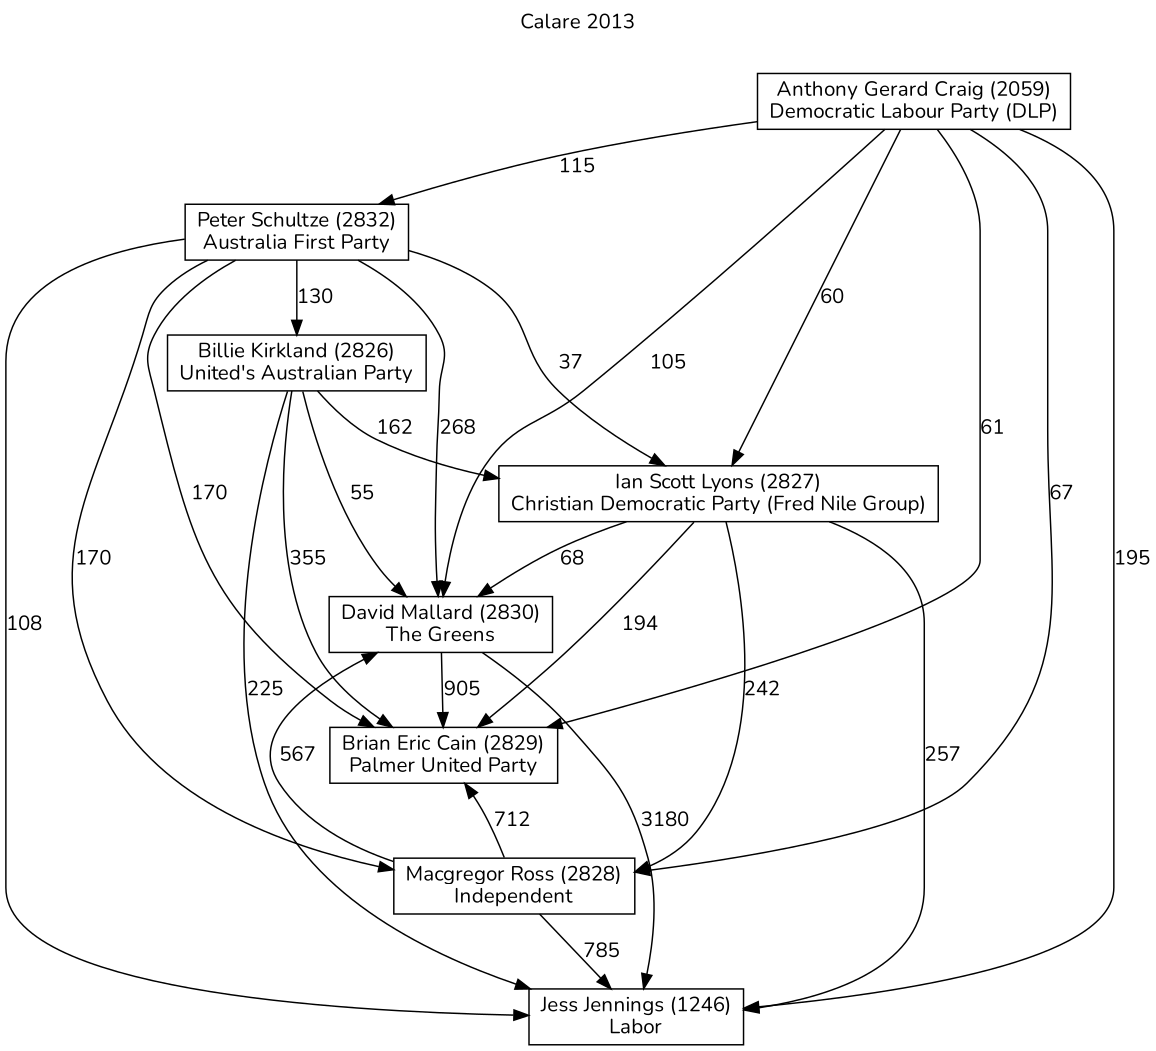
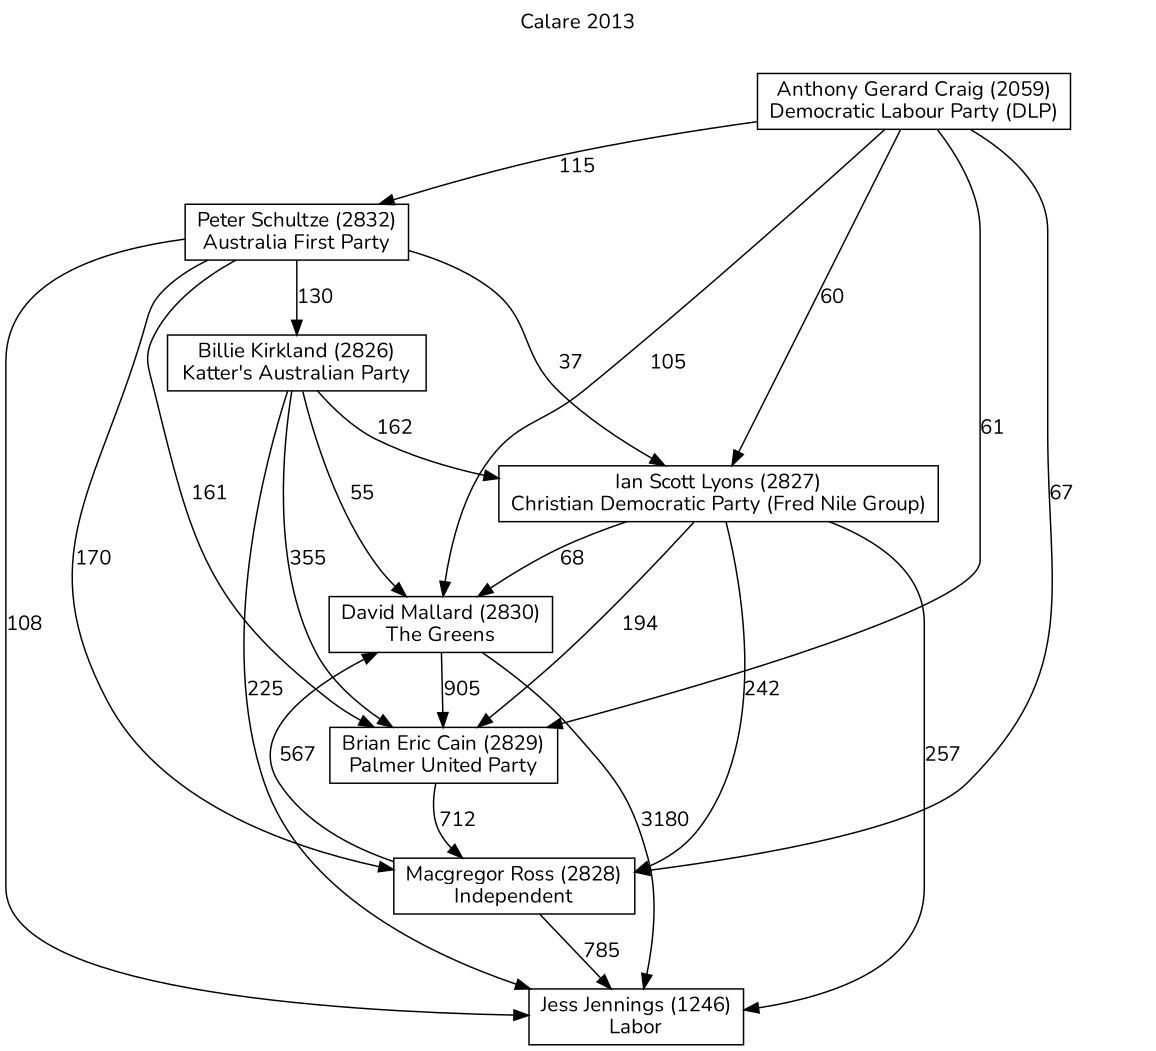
(297, 363) -> (297, 363)
(439, 401) -> none
(209, 494) -> (209, 494)
(1114, 681) -> none
(490, 826) -> (435, 818)
